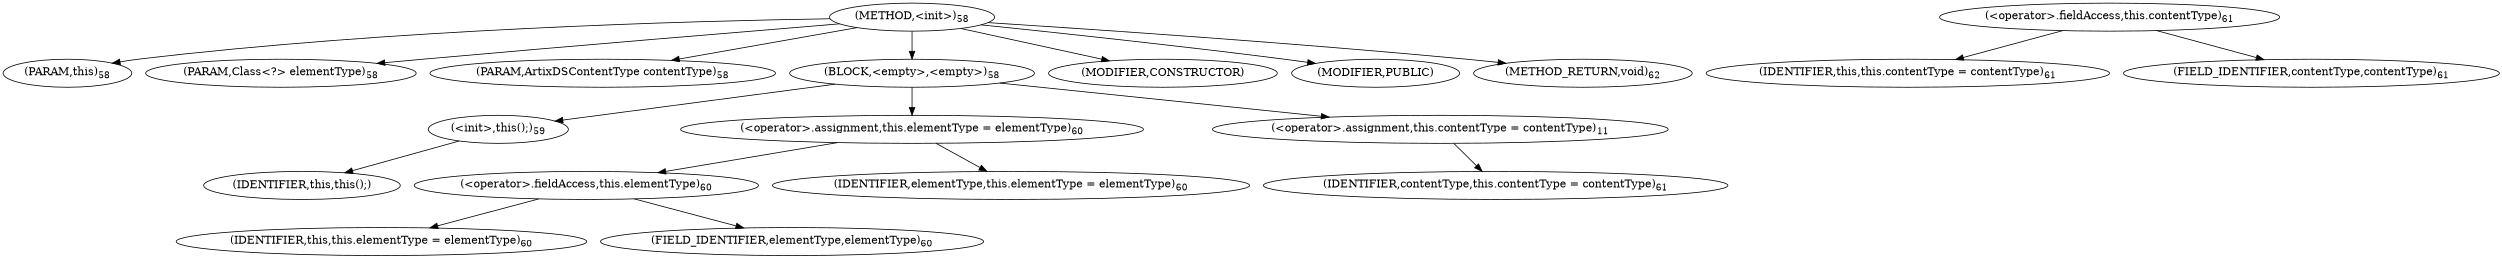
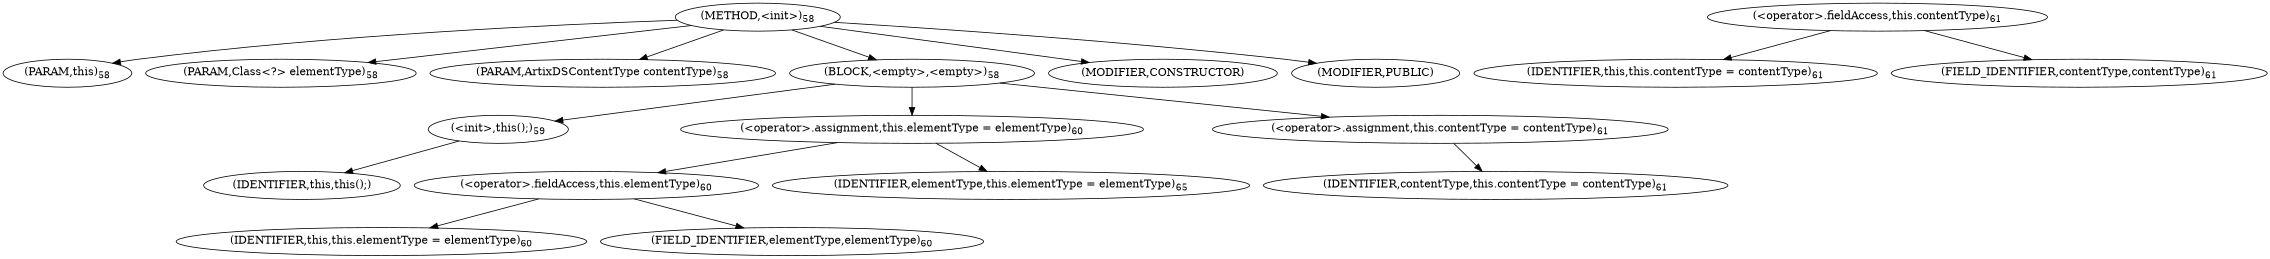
(1583, 73) -> none
(1603, 128) -> (1603, 128)
(1182, 184) -> (1182, 184)
